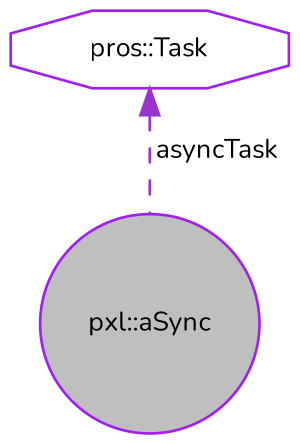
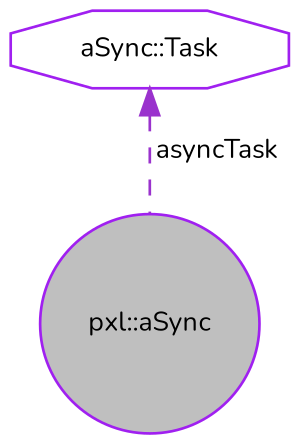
(150, 49) -> (150, 49)
